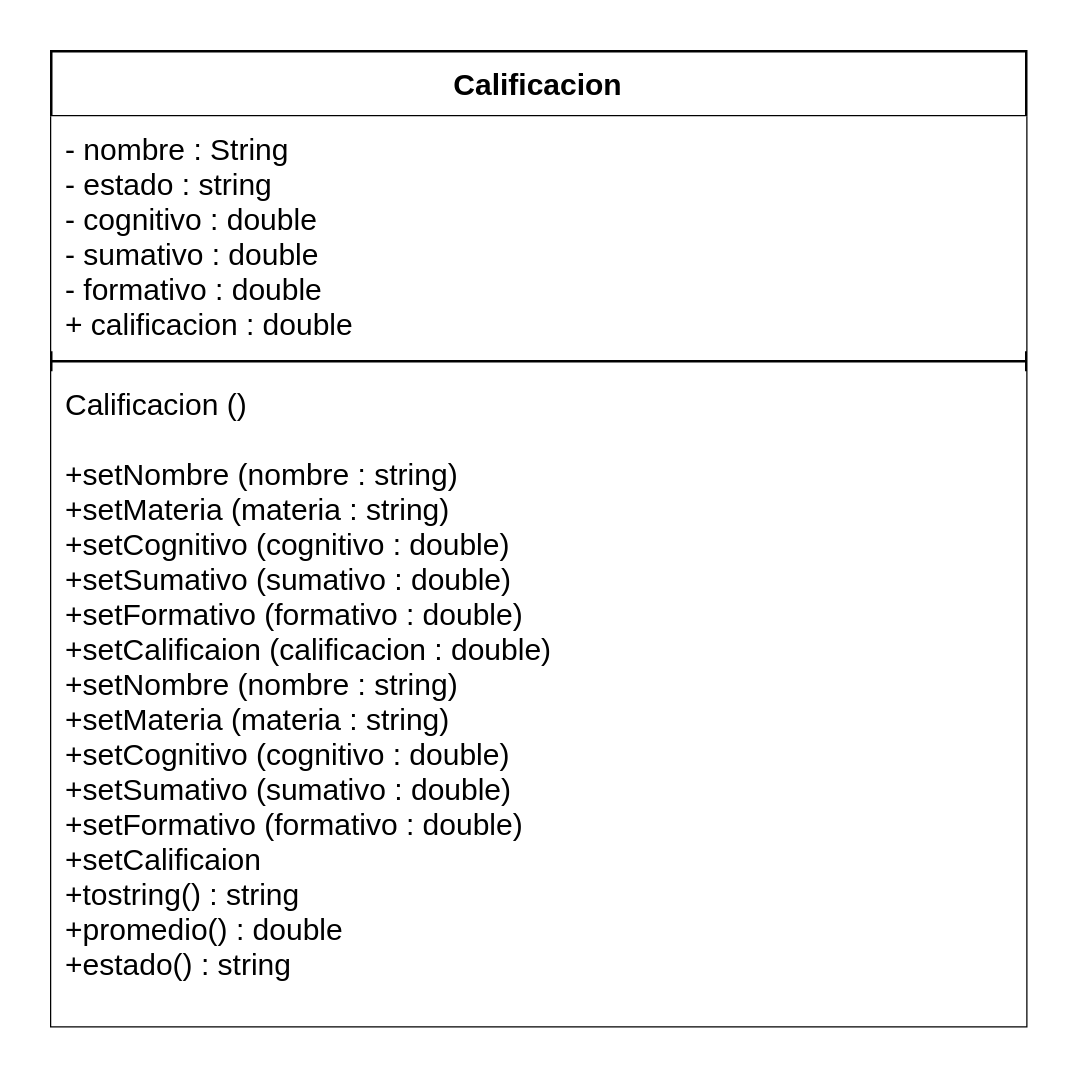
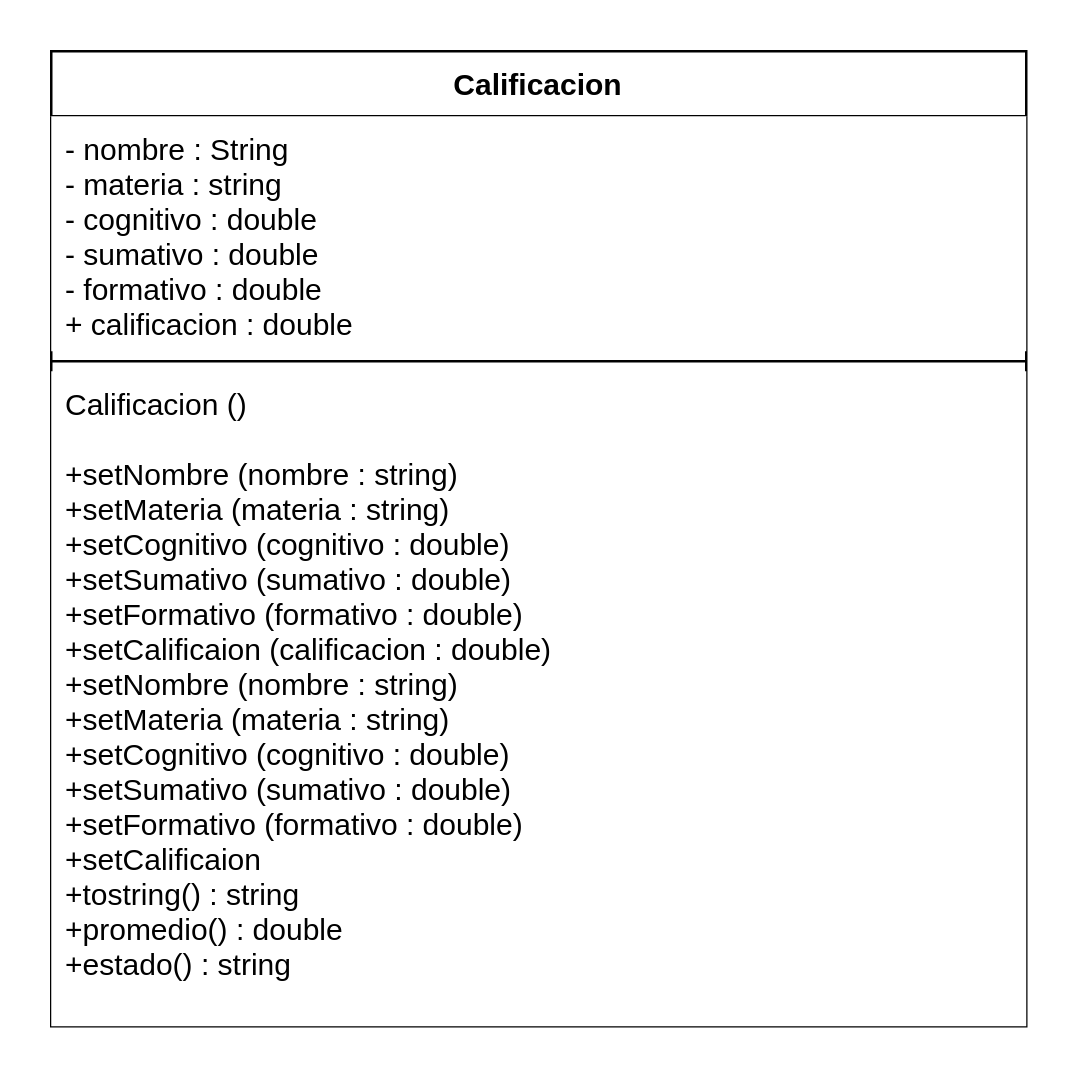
(188, 150) -> (188, 150)
